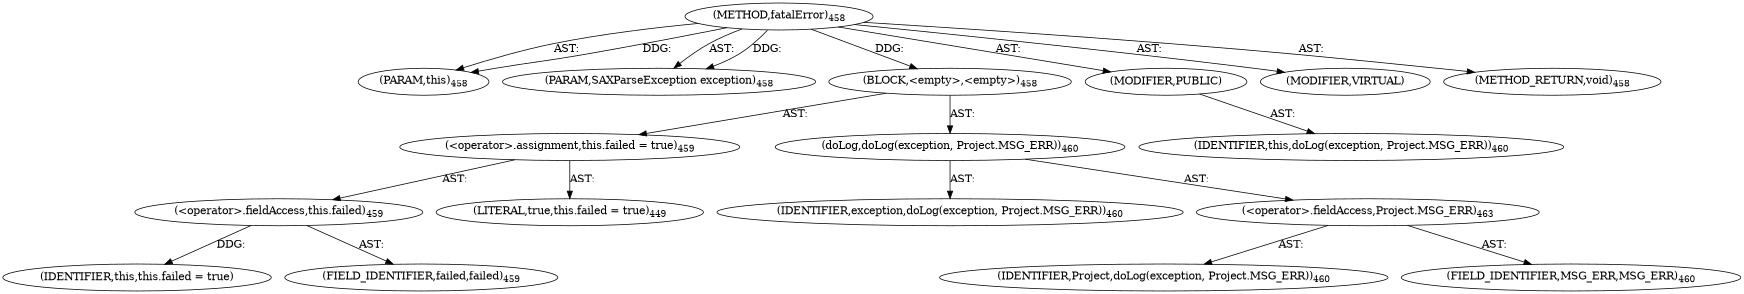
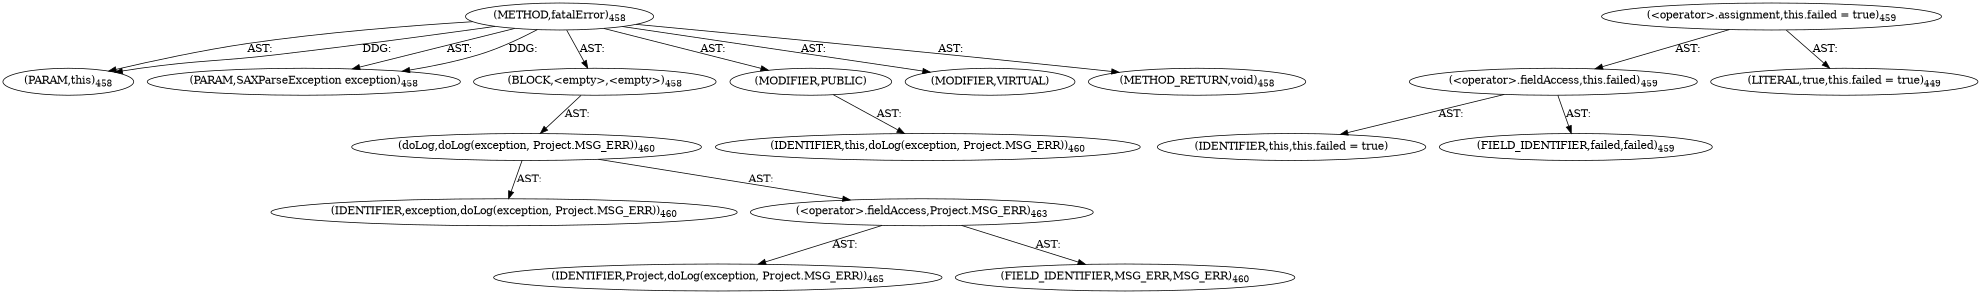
(891, 49) -> (594, 49)
(766, 113) -> none
(233, 245) -> (1453, 114)
(1322, 276) -> (876, 276)
